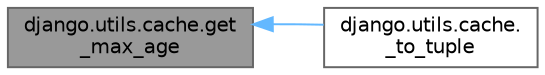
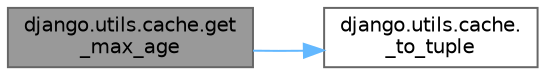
(298, 24) -> (278, 51)
